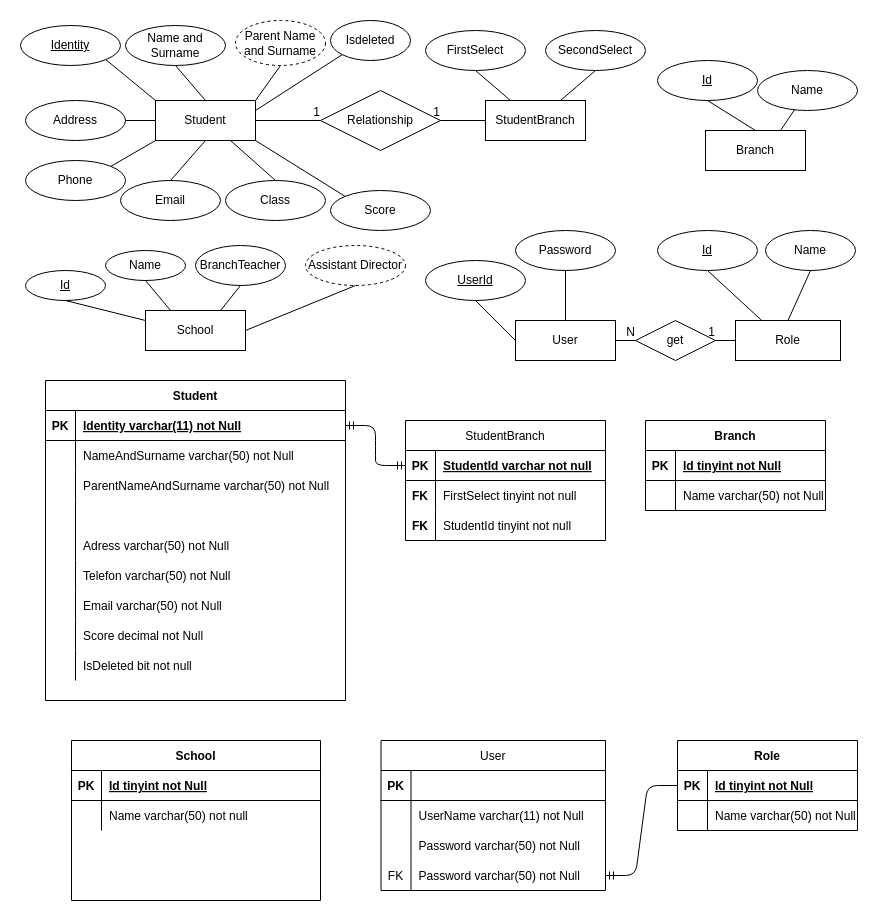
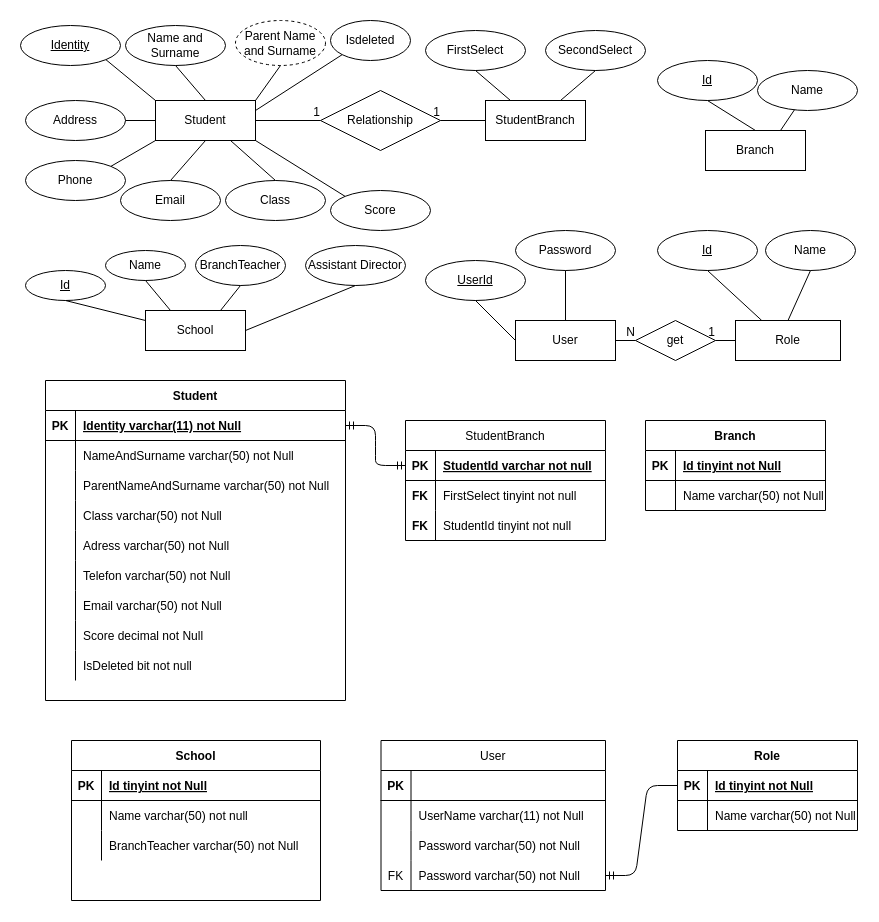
(356, 266) -> (356, 266)
none -> (211, 516)
none -> (211, 846)
